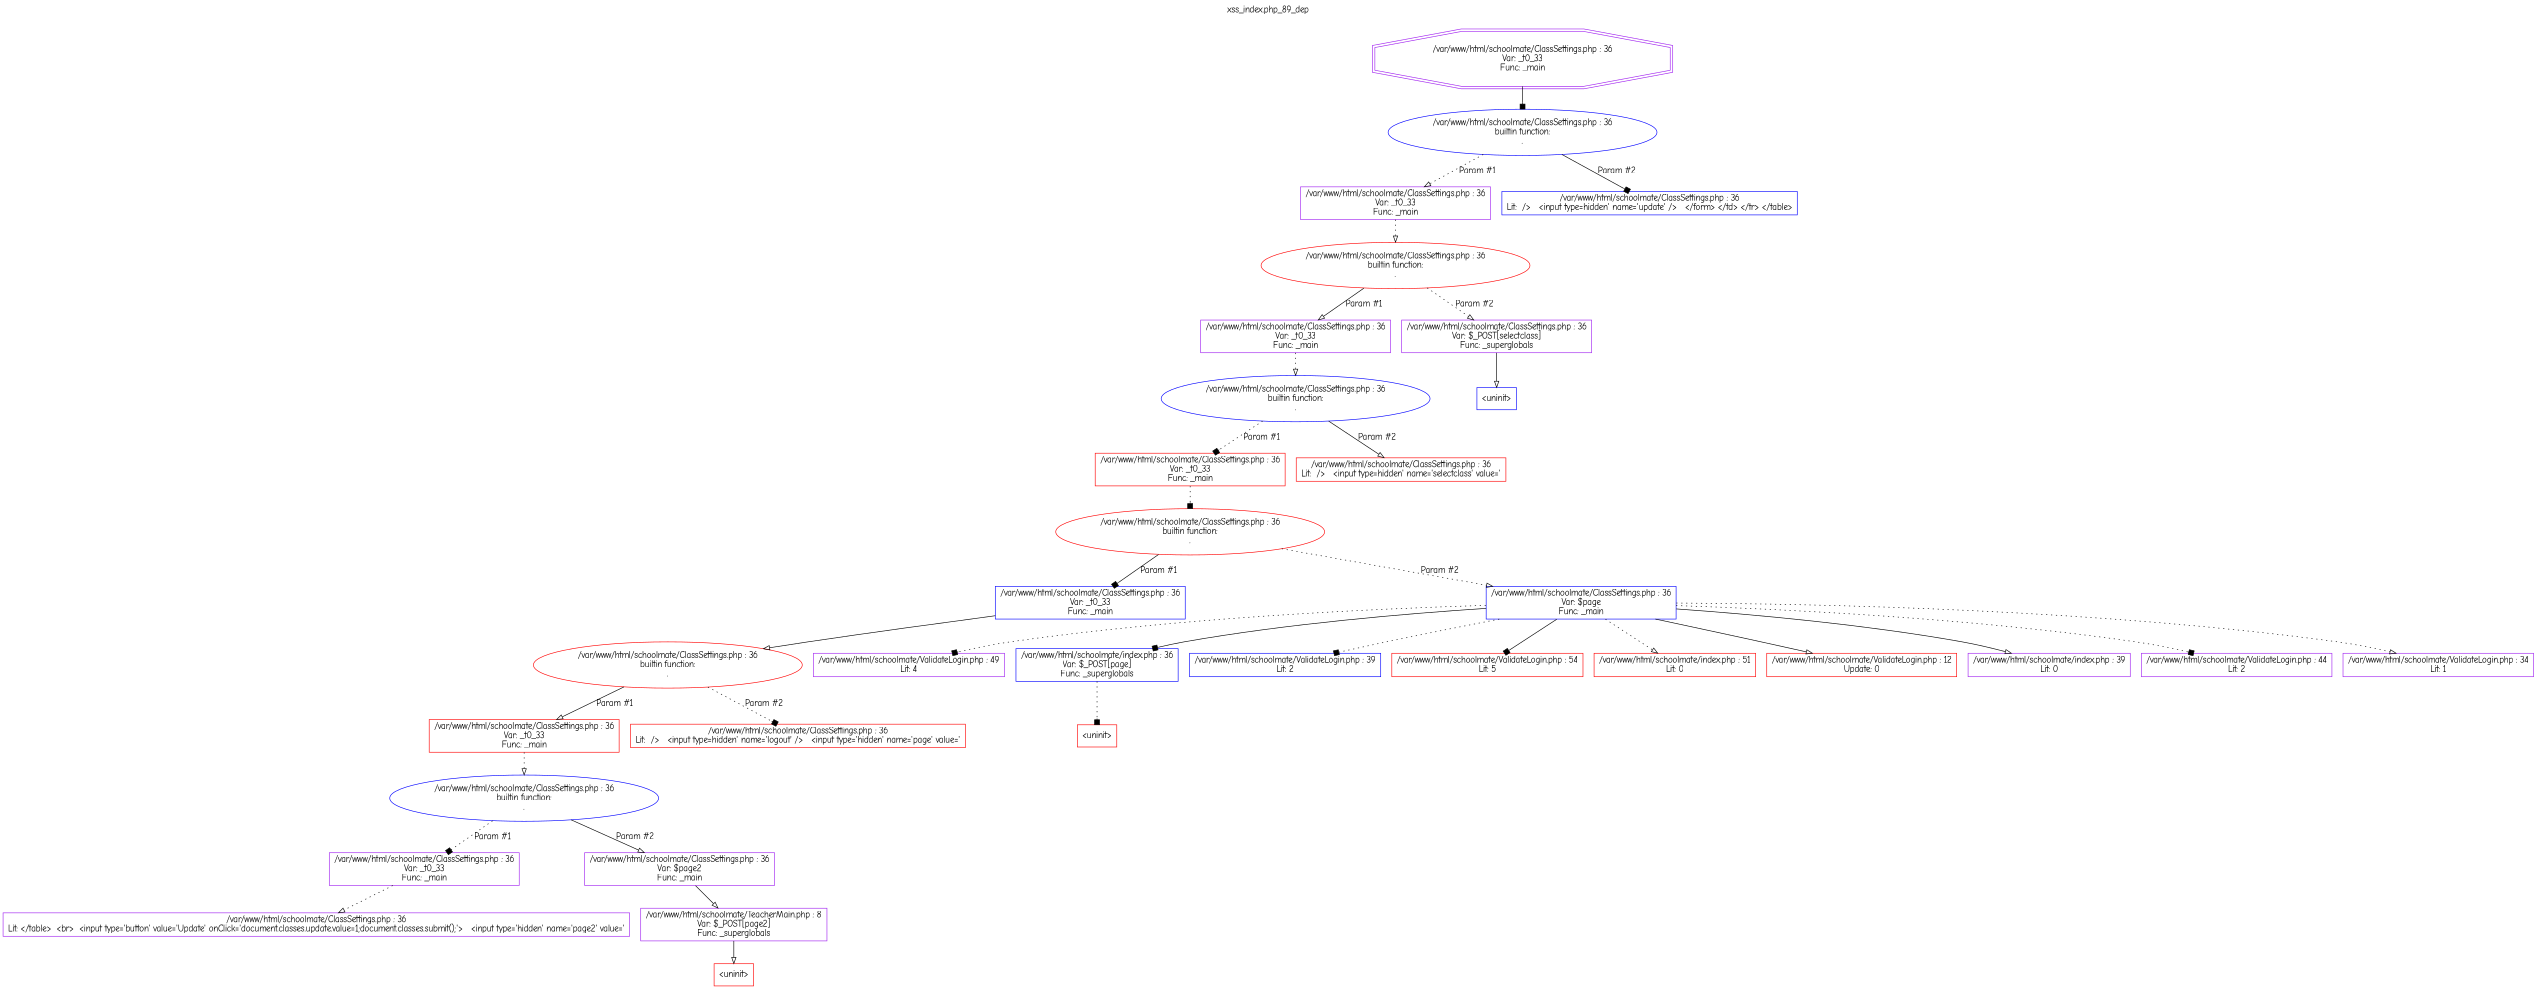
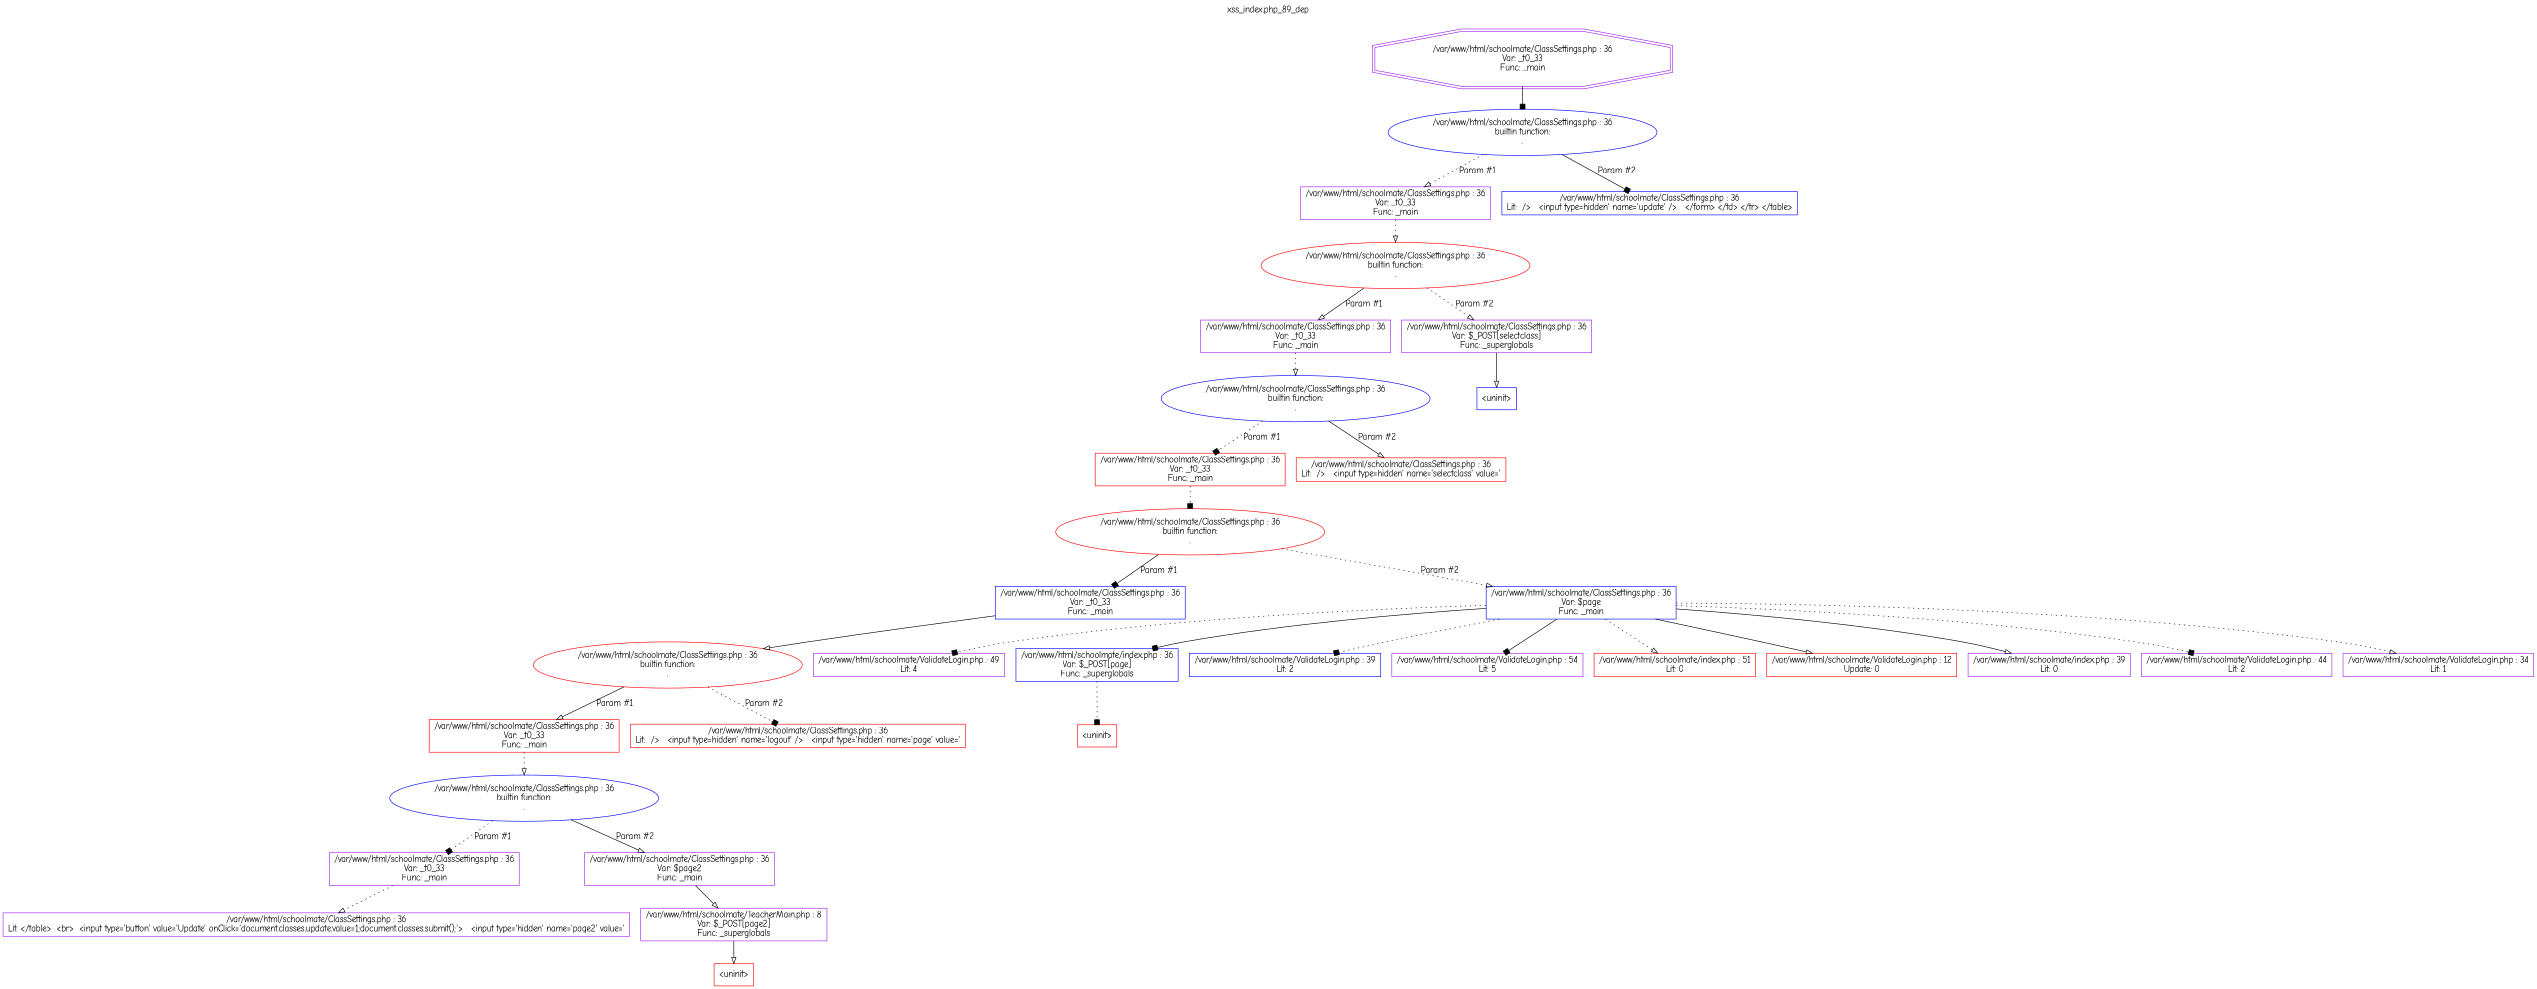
(1487, 665) -> (1487, 665)
